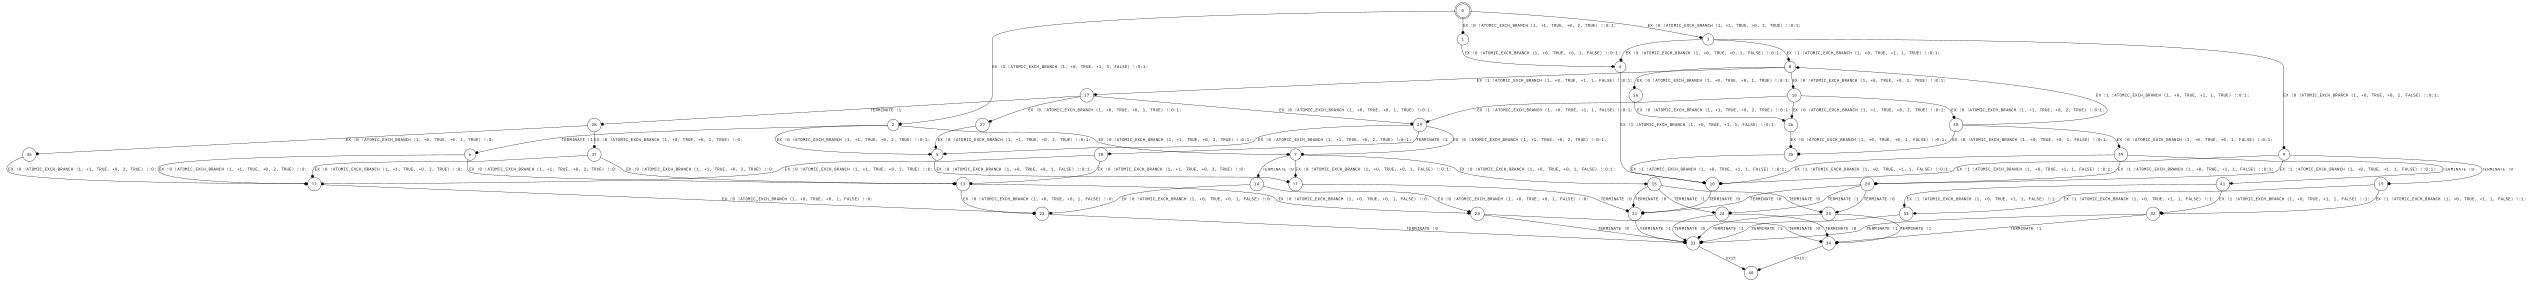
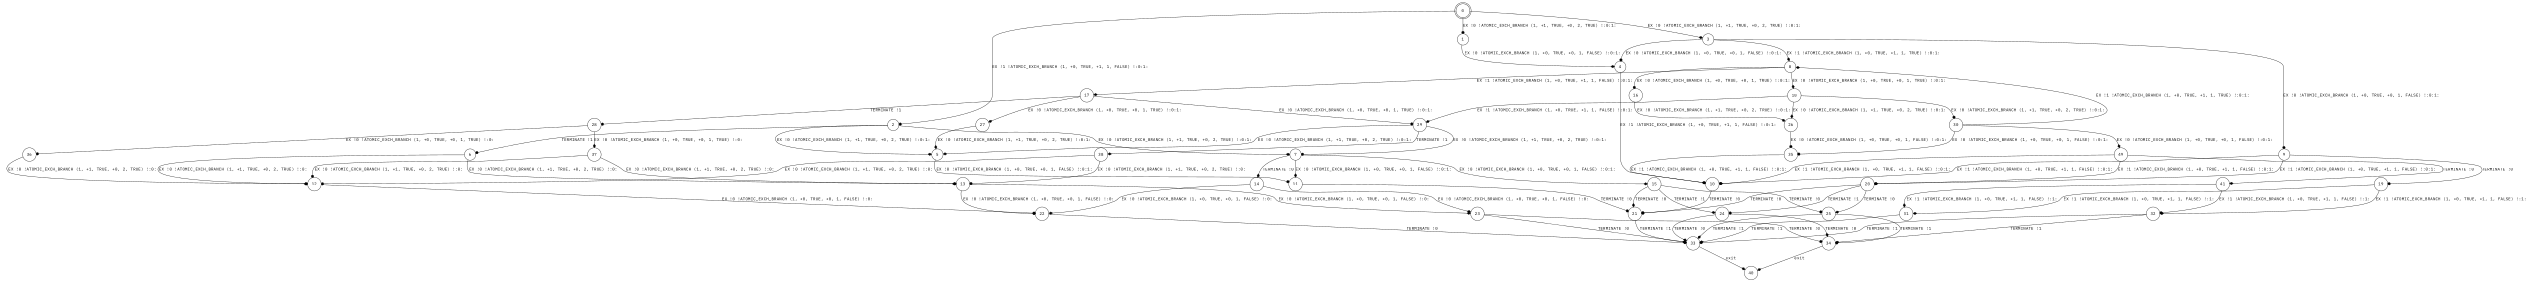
(594, 138) -> (594, 138)
